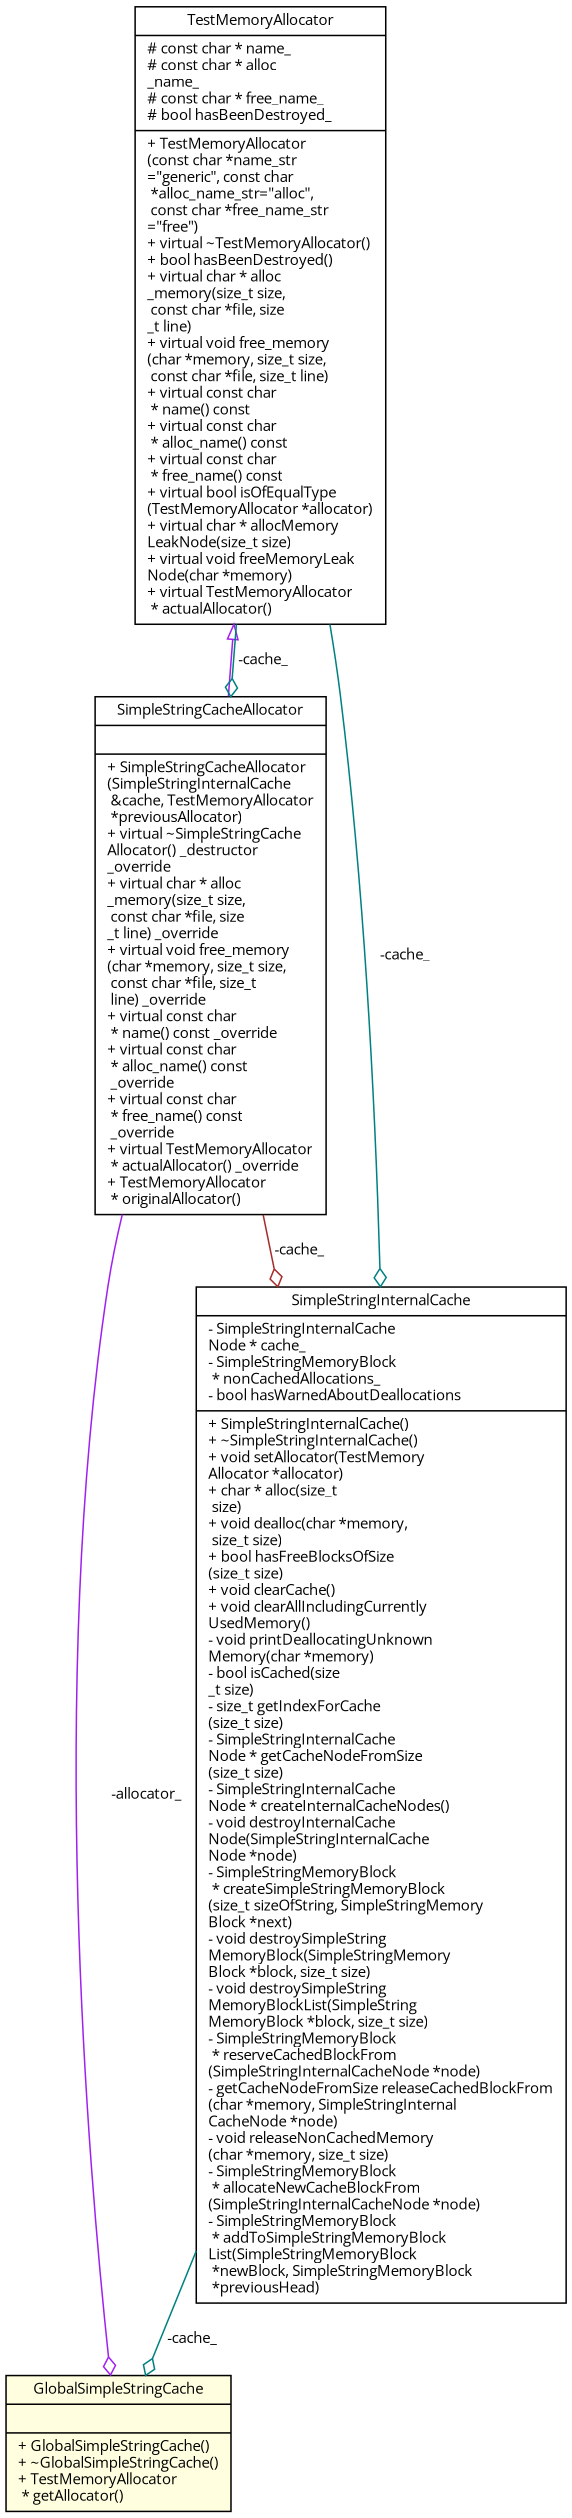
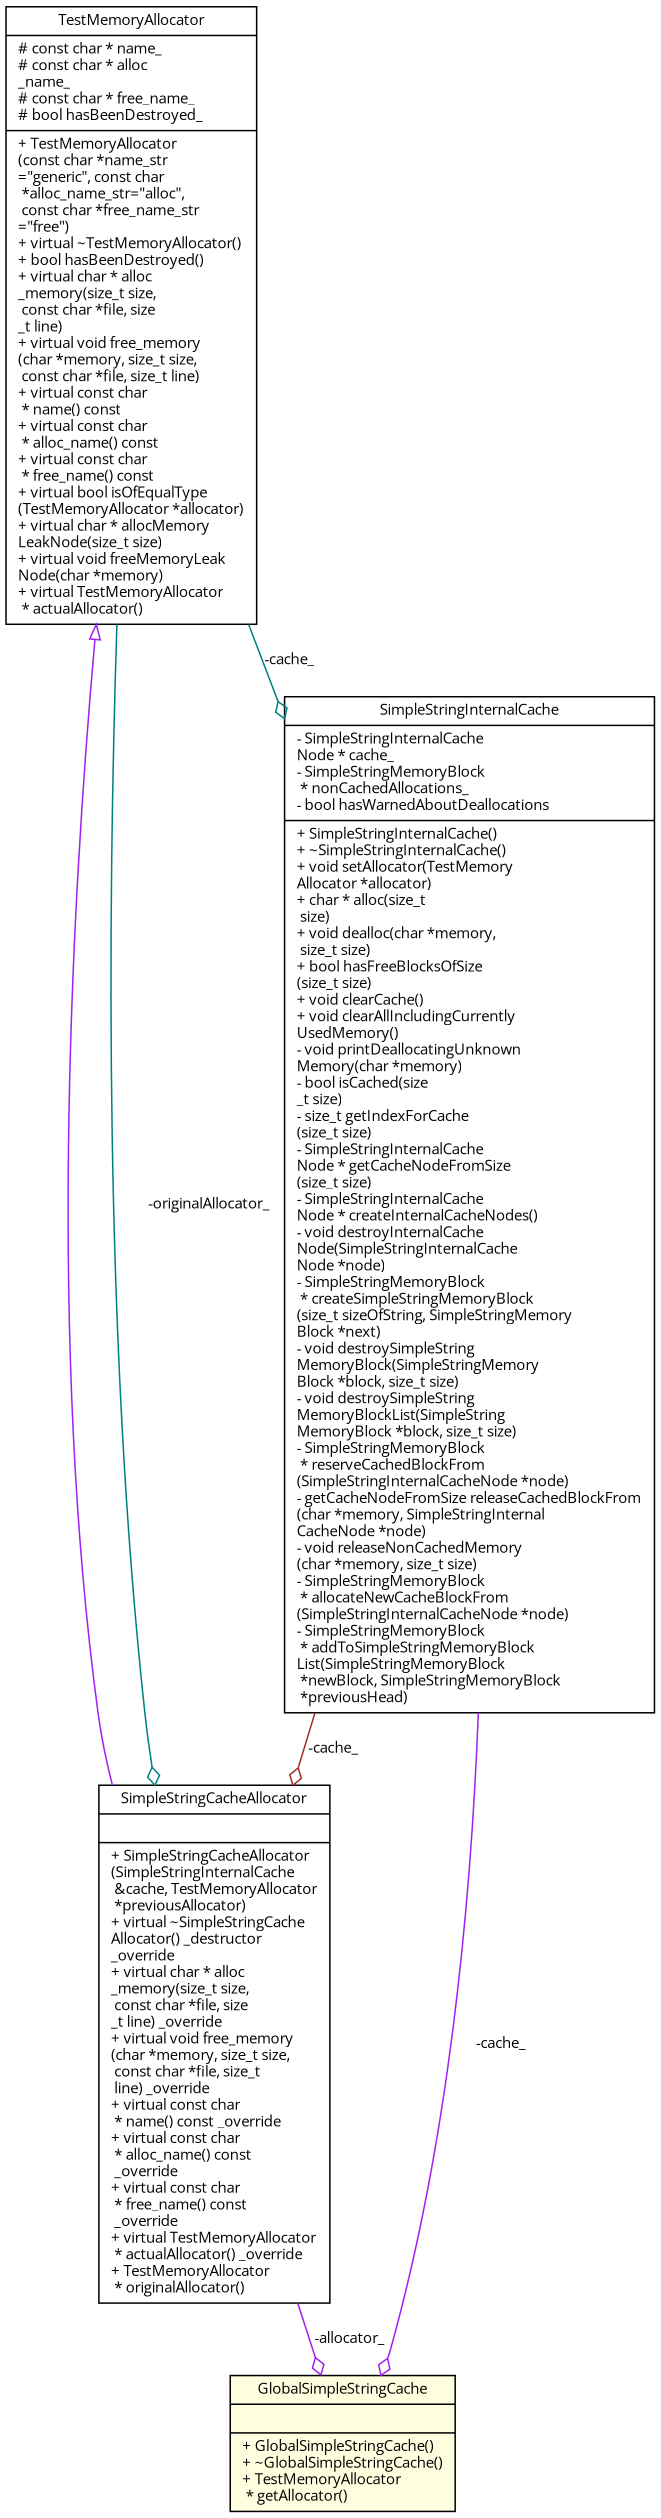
(262, 661) -> (208, 1205)
(269, 1242) -> (307, 1740)
(174, 2305) -> (452, 2038)
